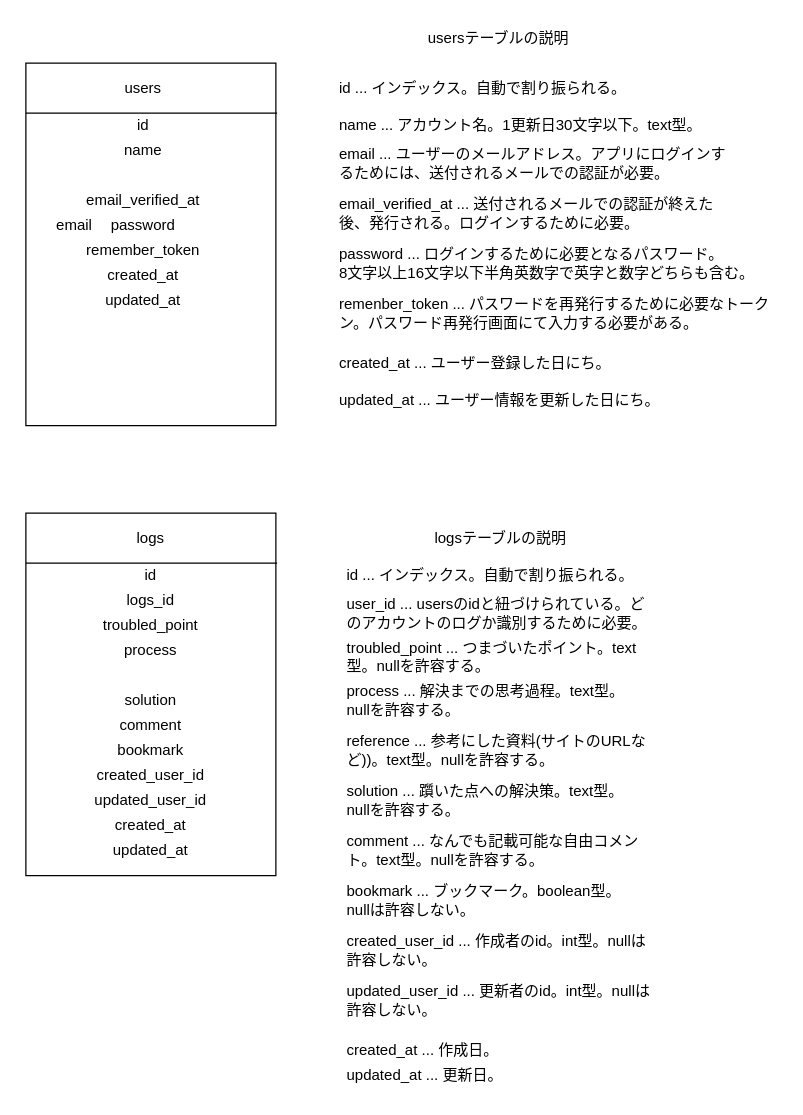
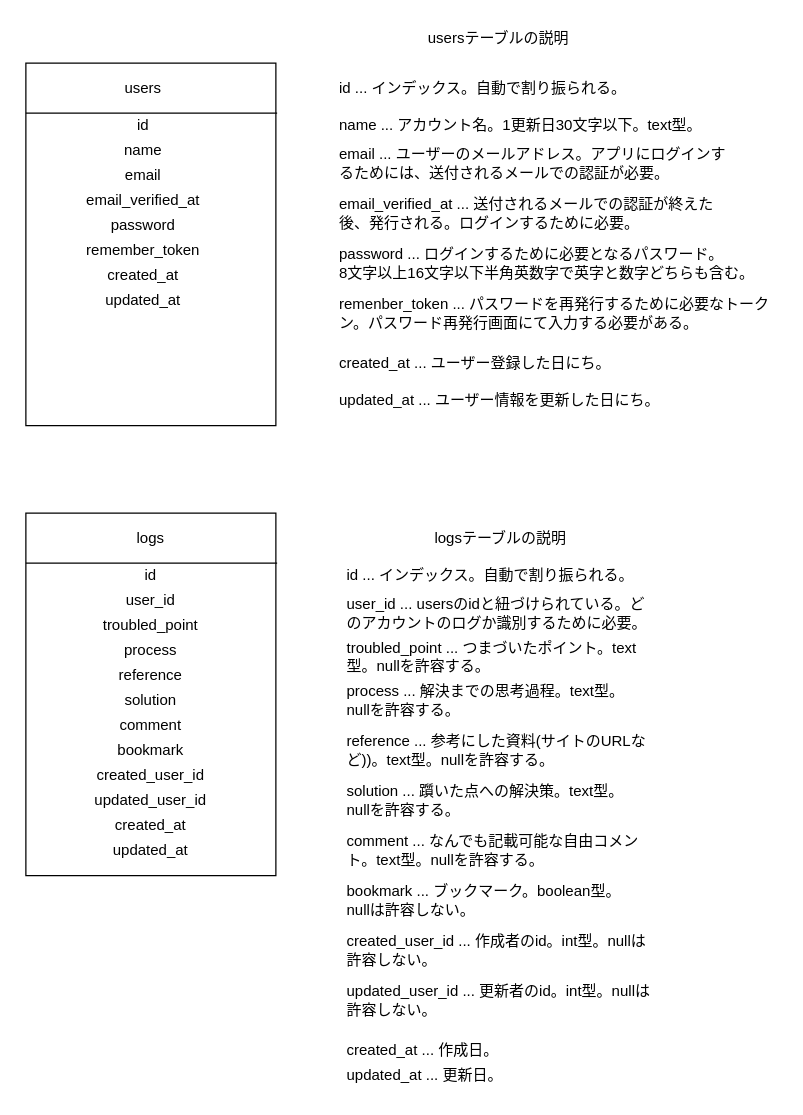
(74, 226) -> (143, 176)
(151, 601) -> (151, 601)
none -> (151, 676)
